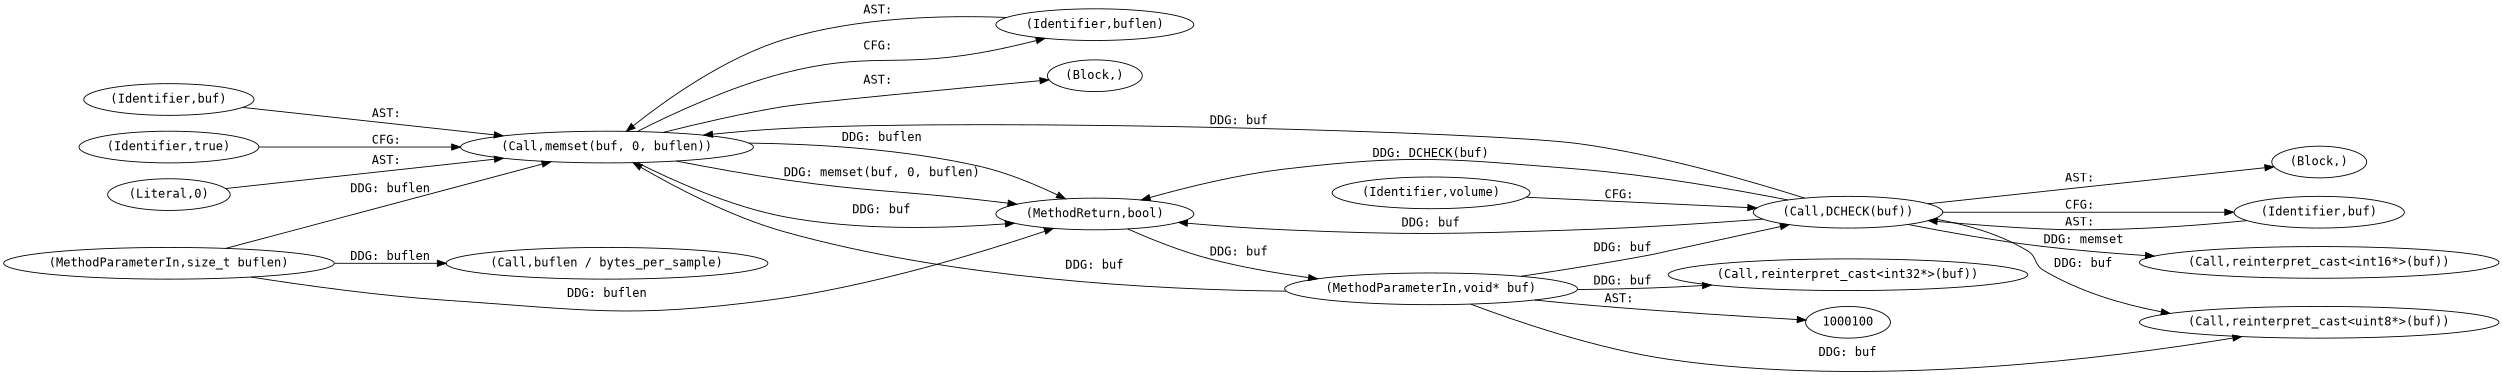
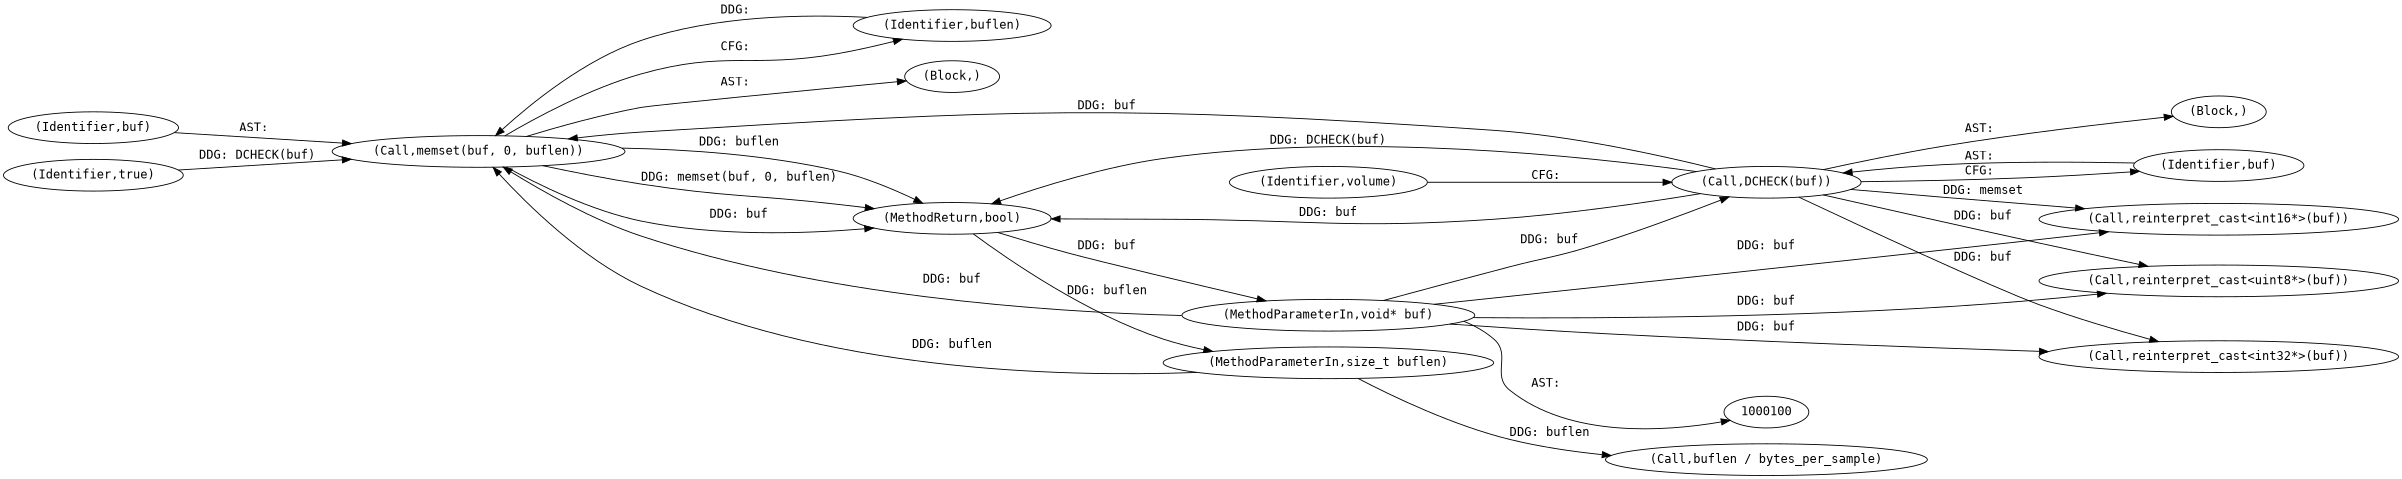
(882, 10) -> (739, 10)
(390, 140) -> (258, 155)
(169, 195) -> none
none -> (1767, 269)
none -> (1971, 276)
(652, 310) -> (1083, 304)
